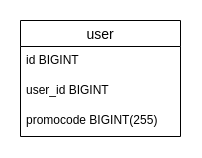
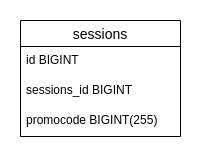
(100, 34) -> (100, 34)
(70, 91) -> (82, 91)
